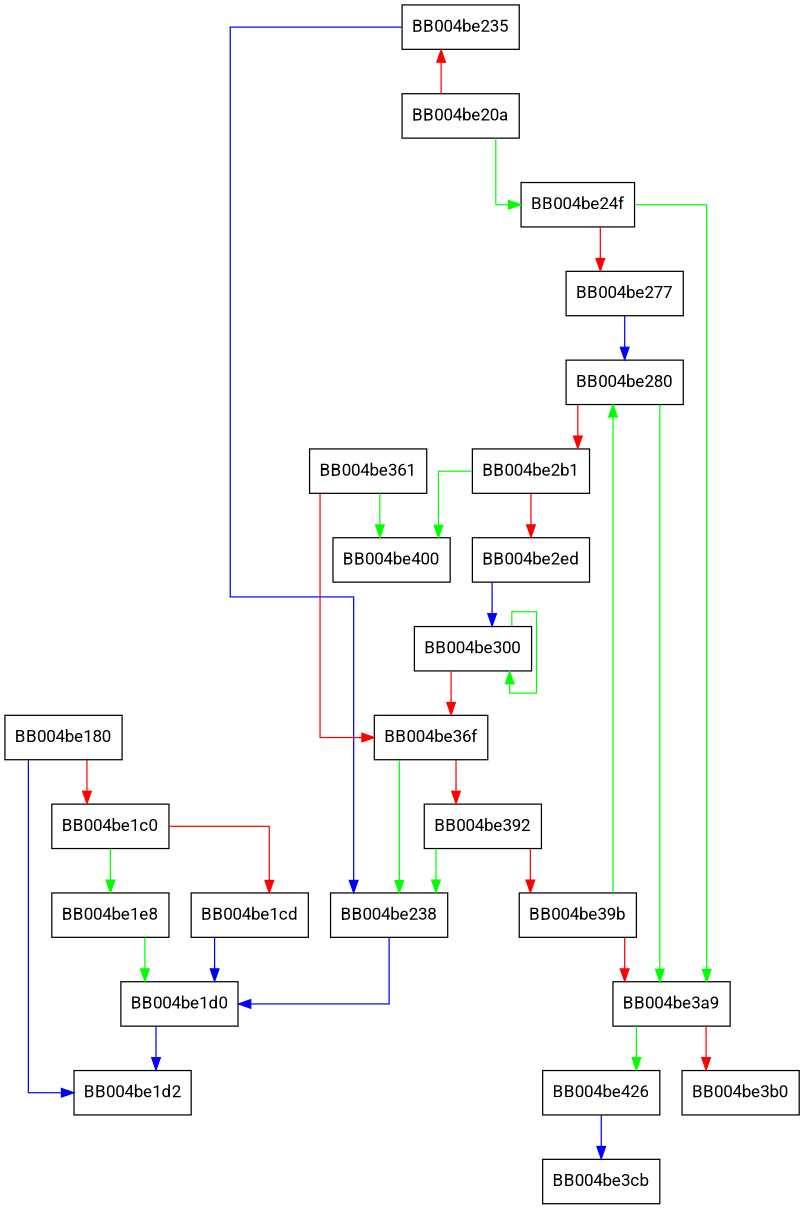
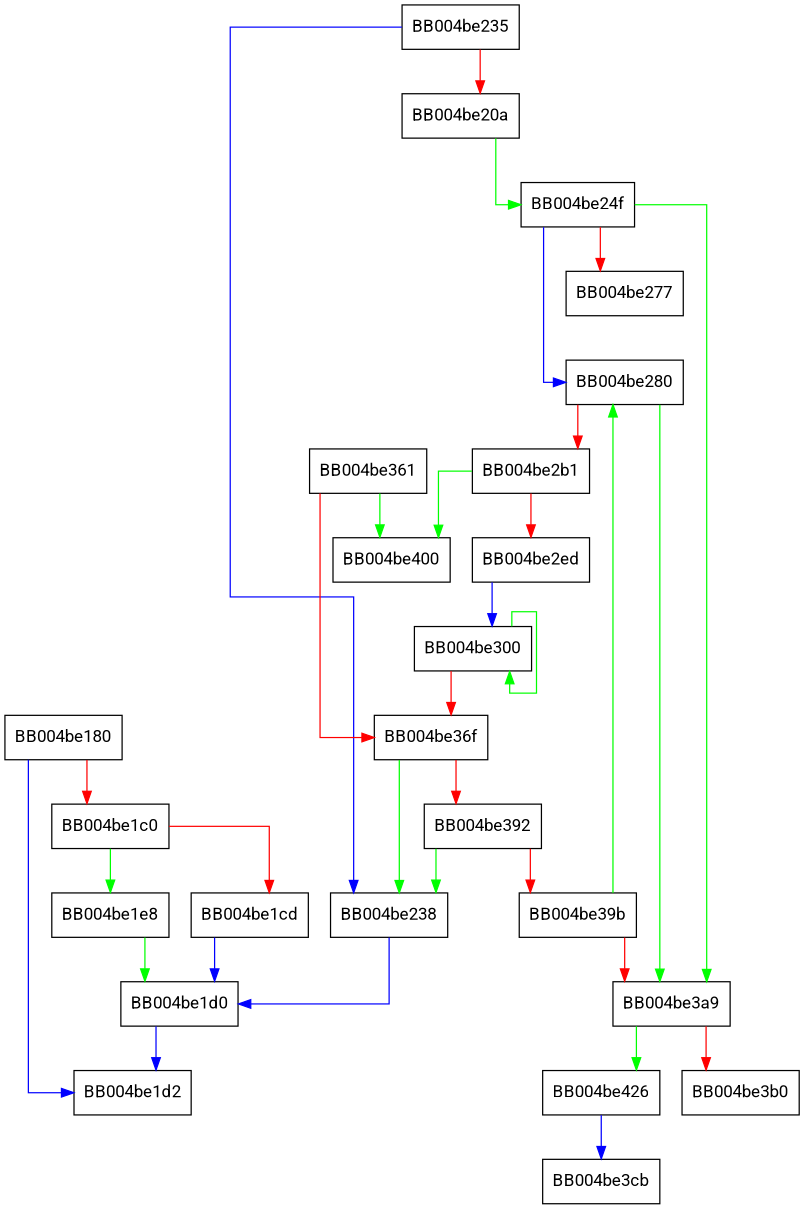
(441, 78) -> (480, 65)
(625, 332) -> (544, 310)
